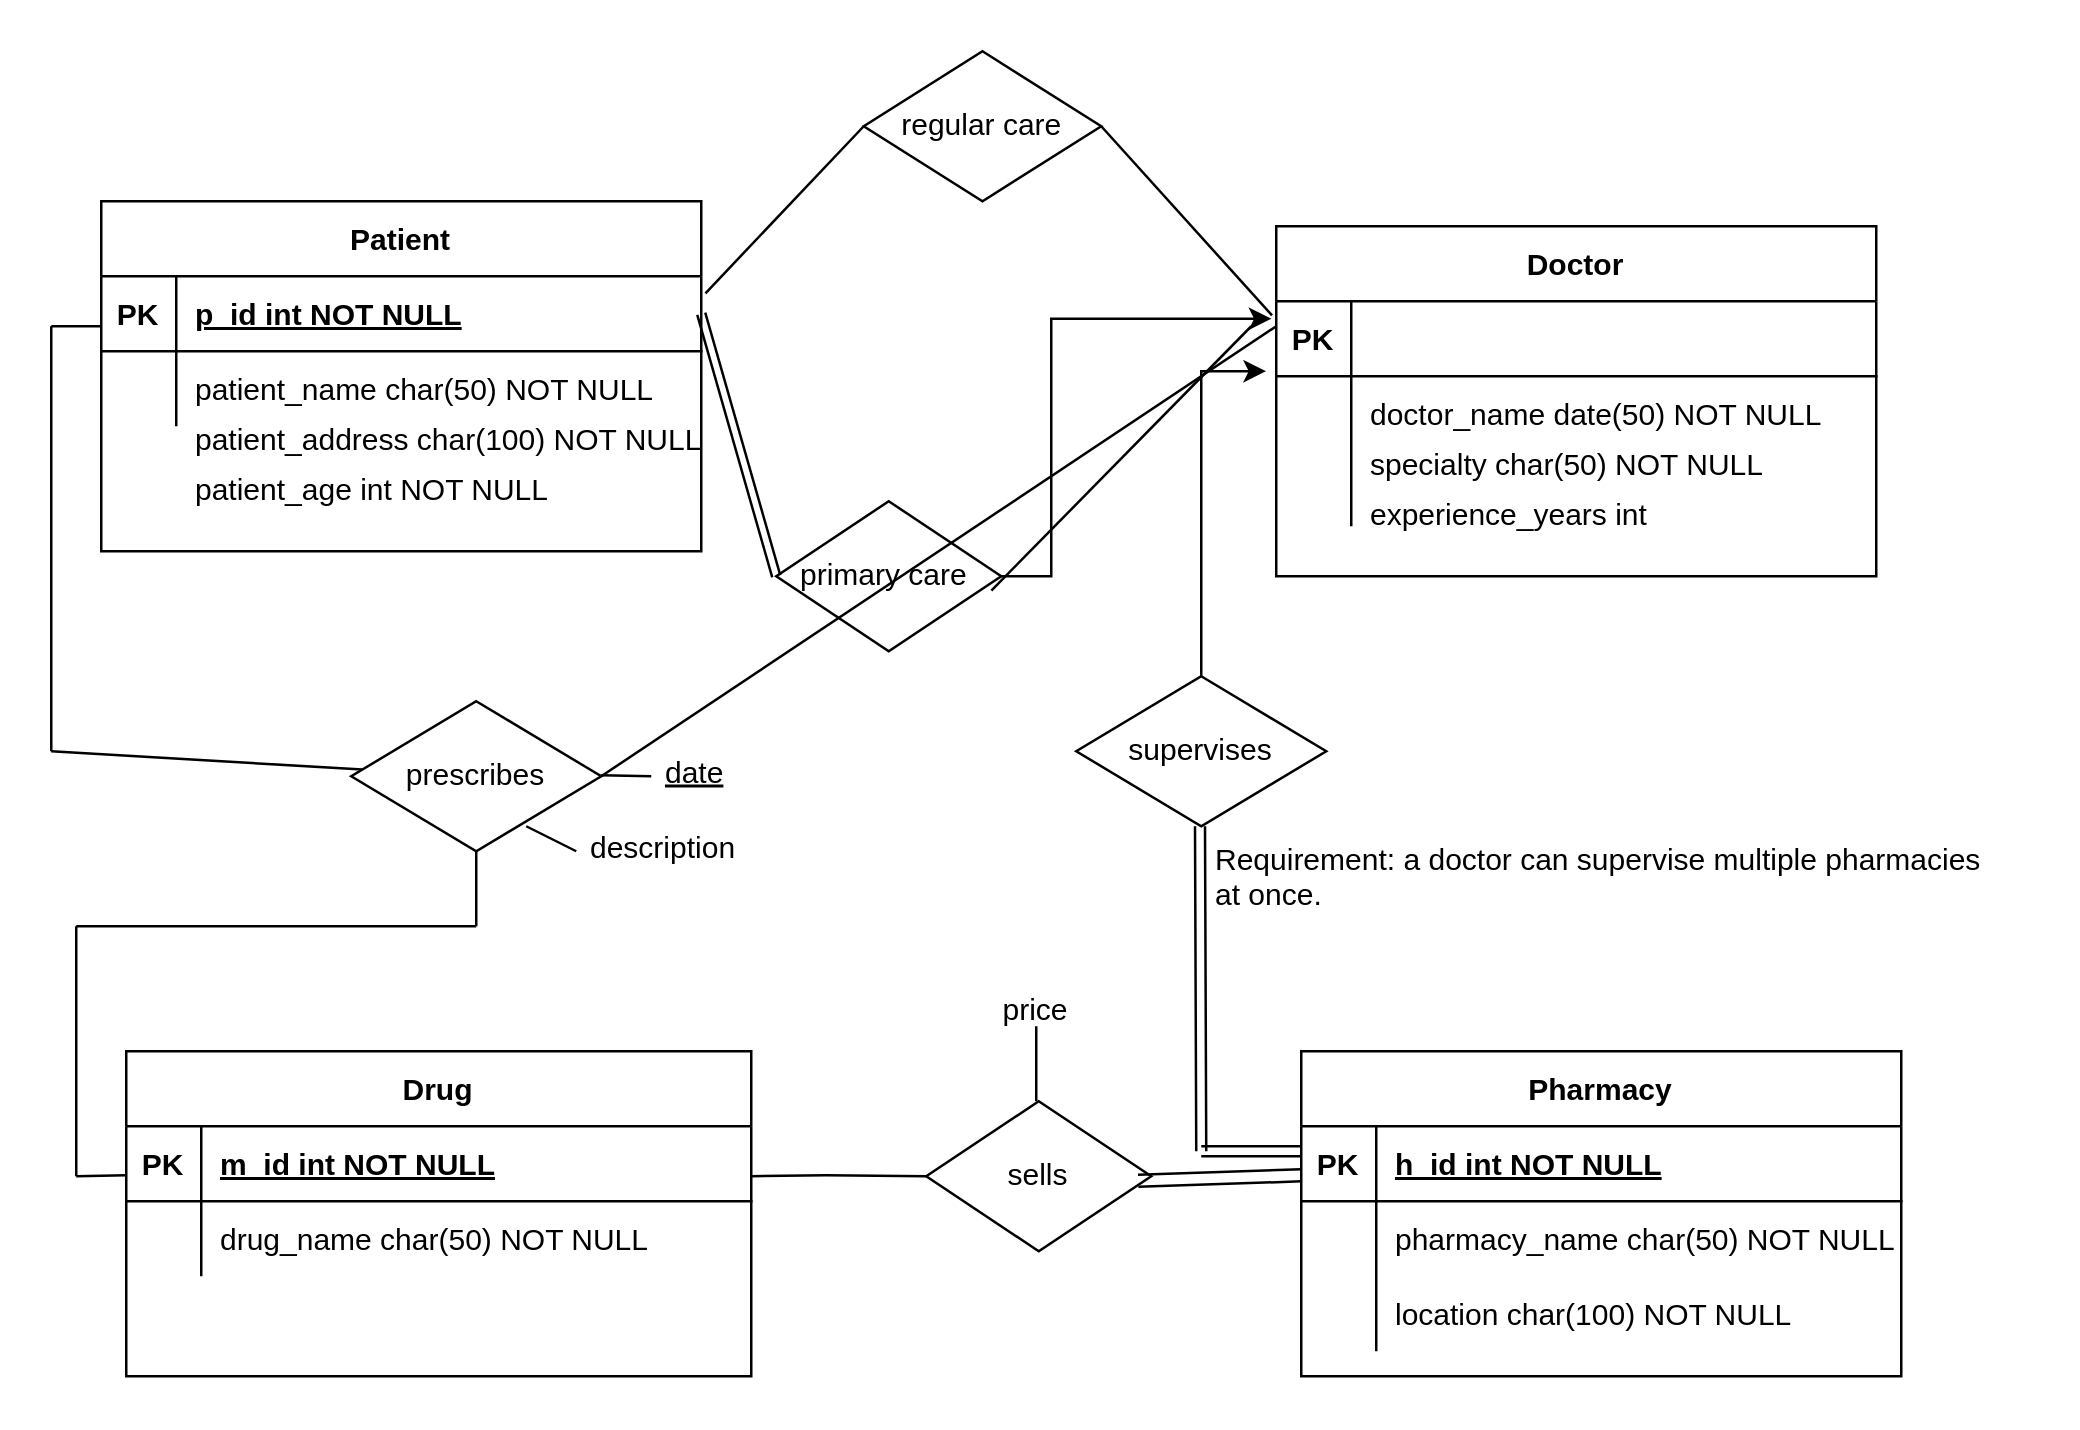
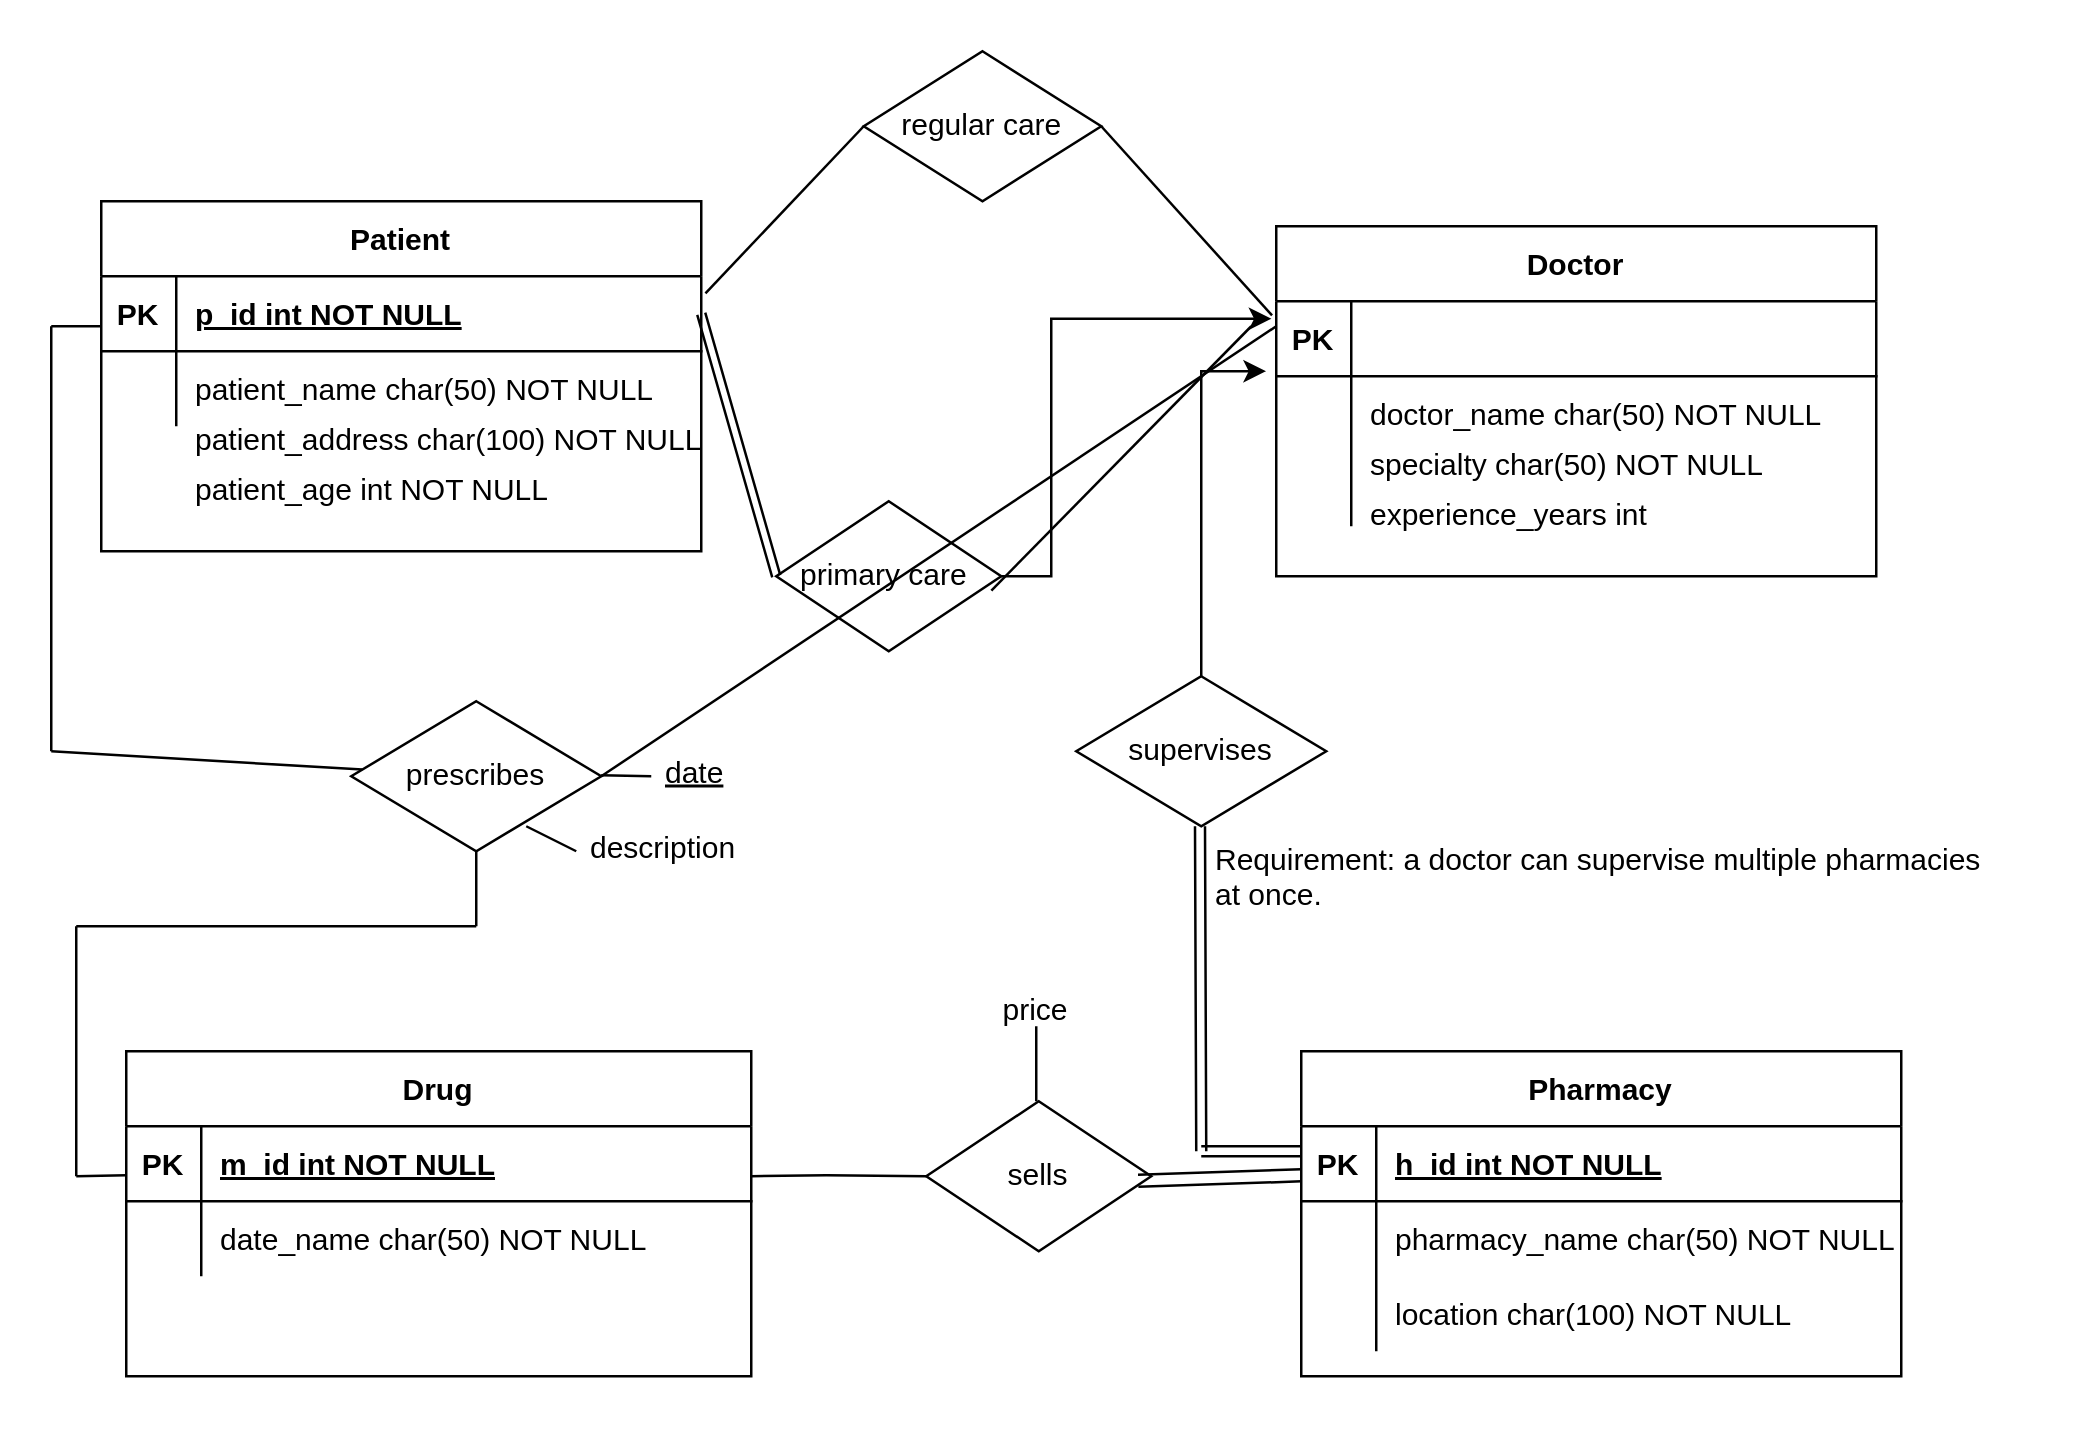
(1602, 415) -> (1602, 415)
(435, 1240) -> (435, 1240)
